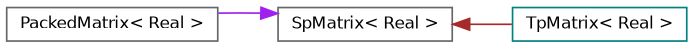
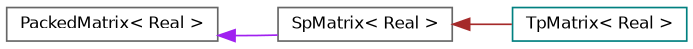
(240, 13) -> (256, 35)
